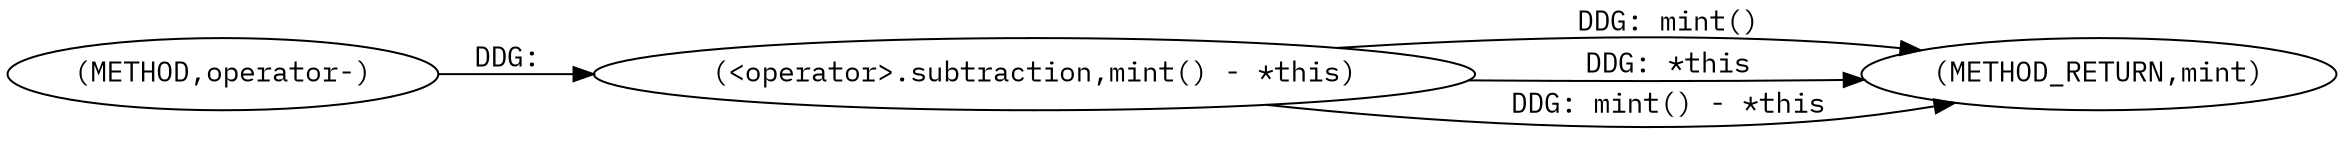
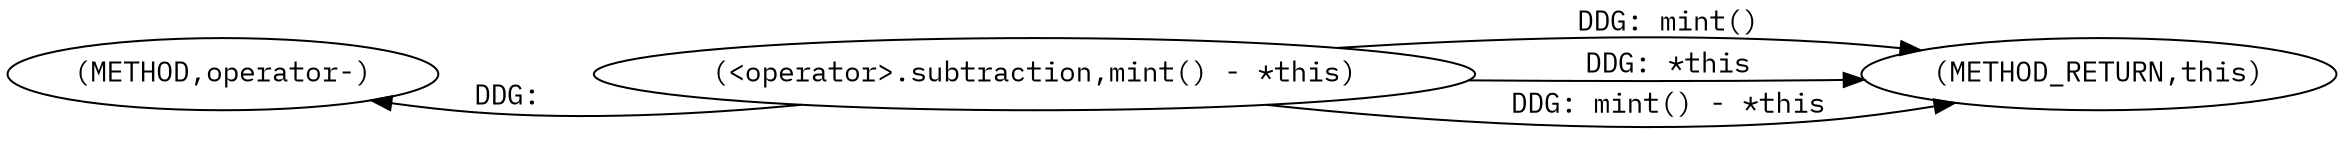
(506, 74) -> (596, 116)
(2099, 74) -> (2099, 74)
